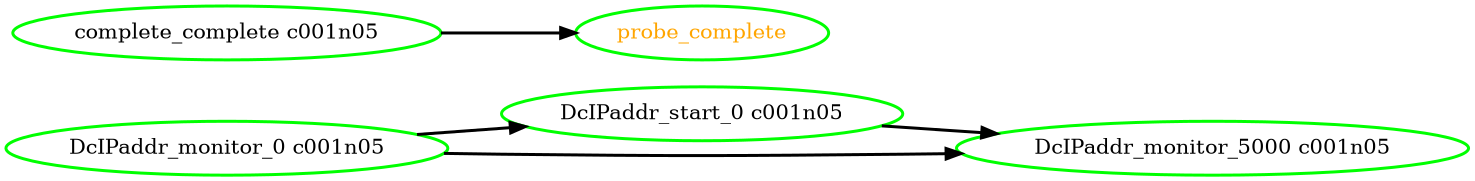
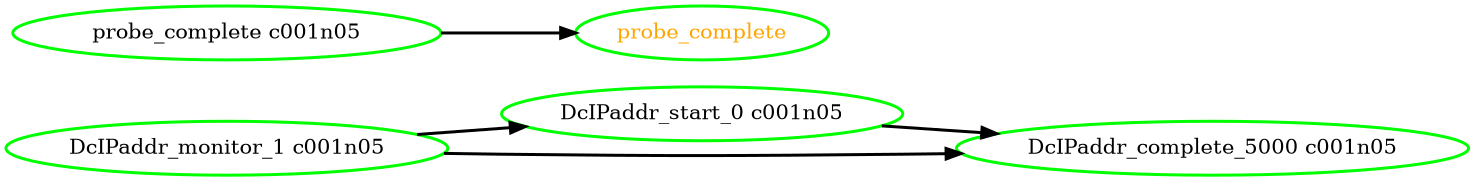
(227, 33) -> (227, 33)
(227, 148) -> (227, 148)
(1213, 148) -> (1213, 148)
